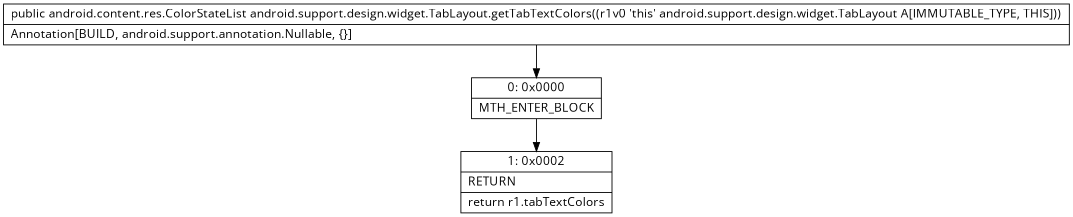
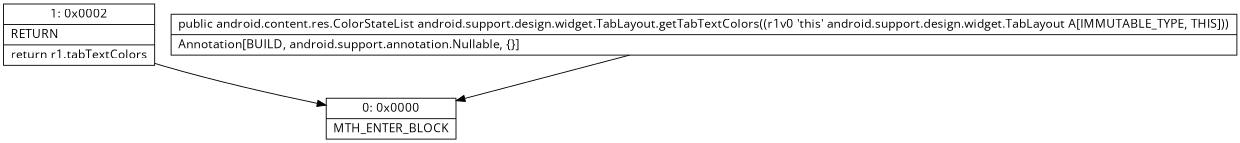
(536, 131) -> (236, 85)
